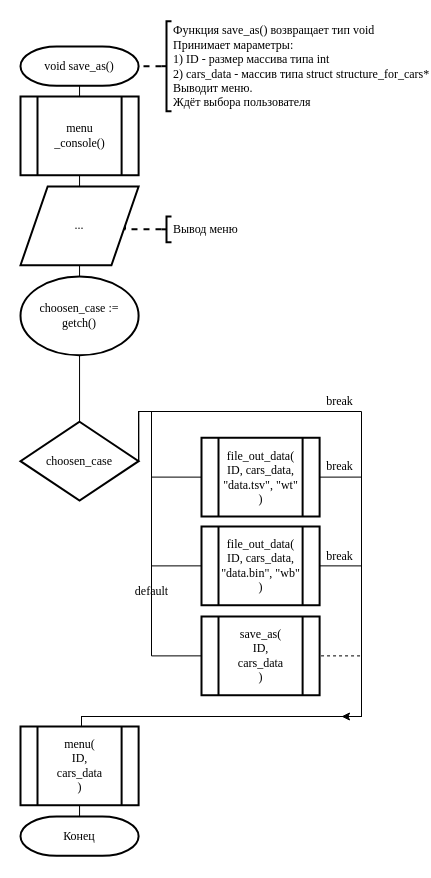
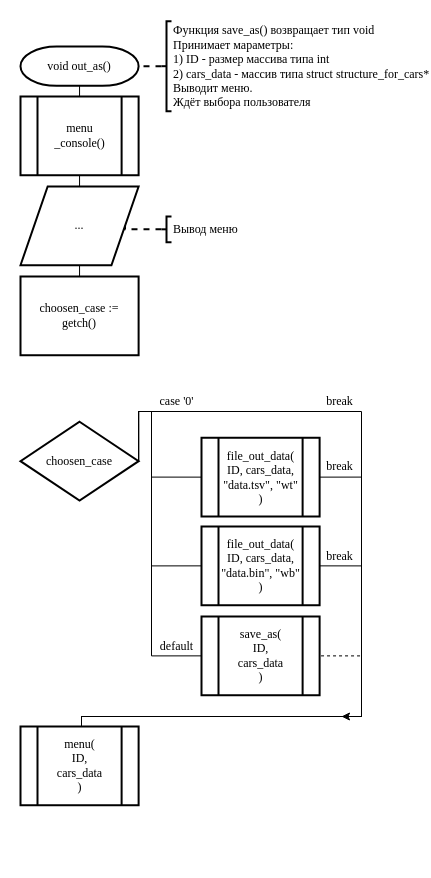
(80, 67) -> (80, 67)
(80, 316) -> (80, 316)
(80, 389) -> none
none -> (177, 402)
(152, 592) -> (177, 647)
(80, 810) -> none
(80, 836) -> none
